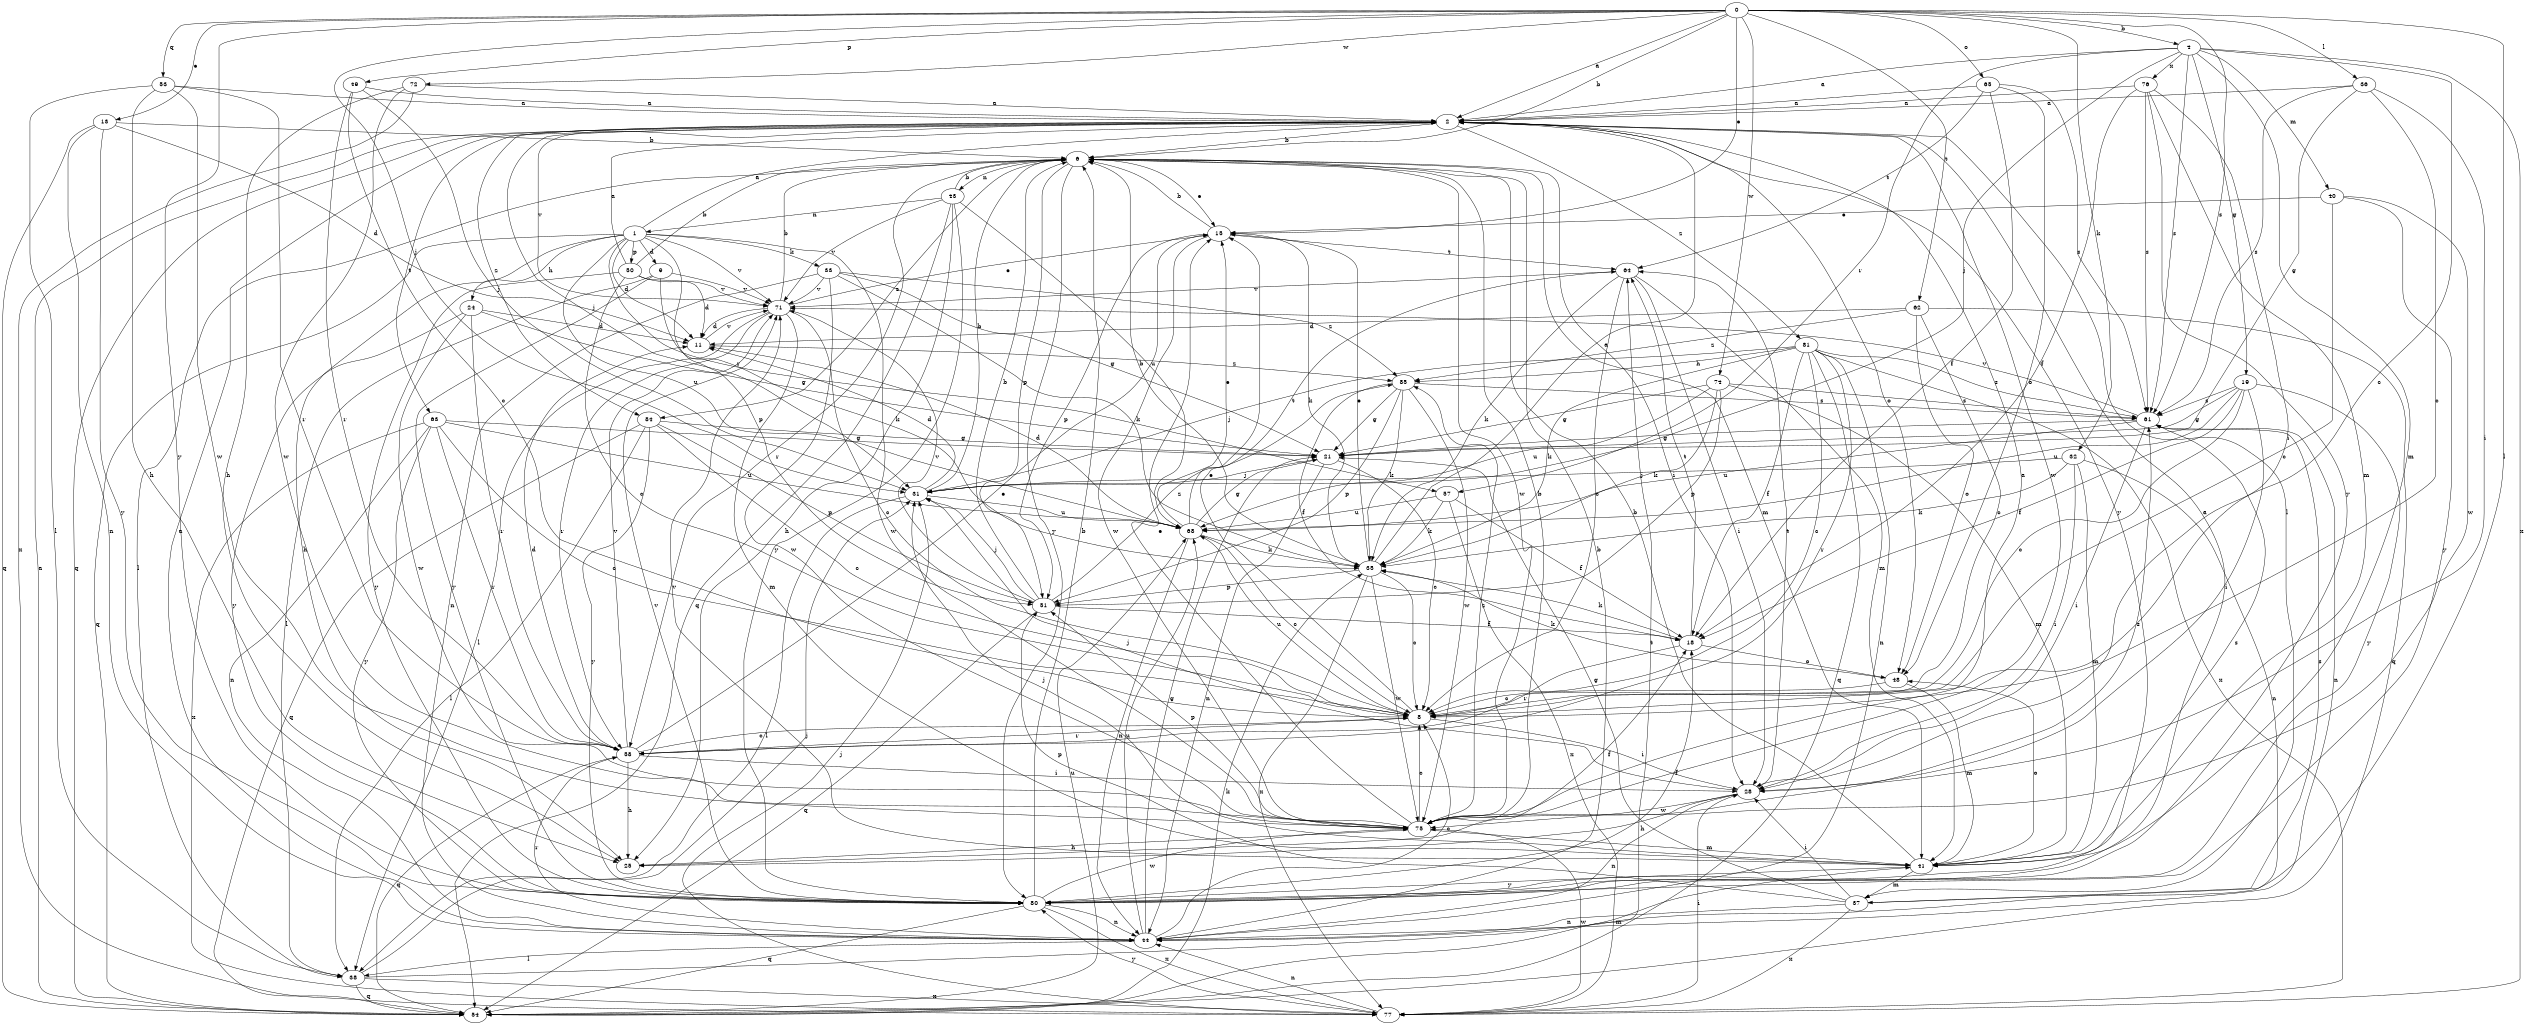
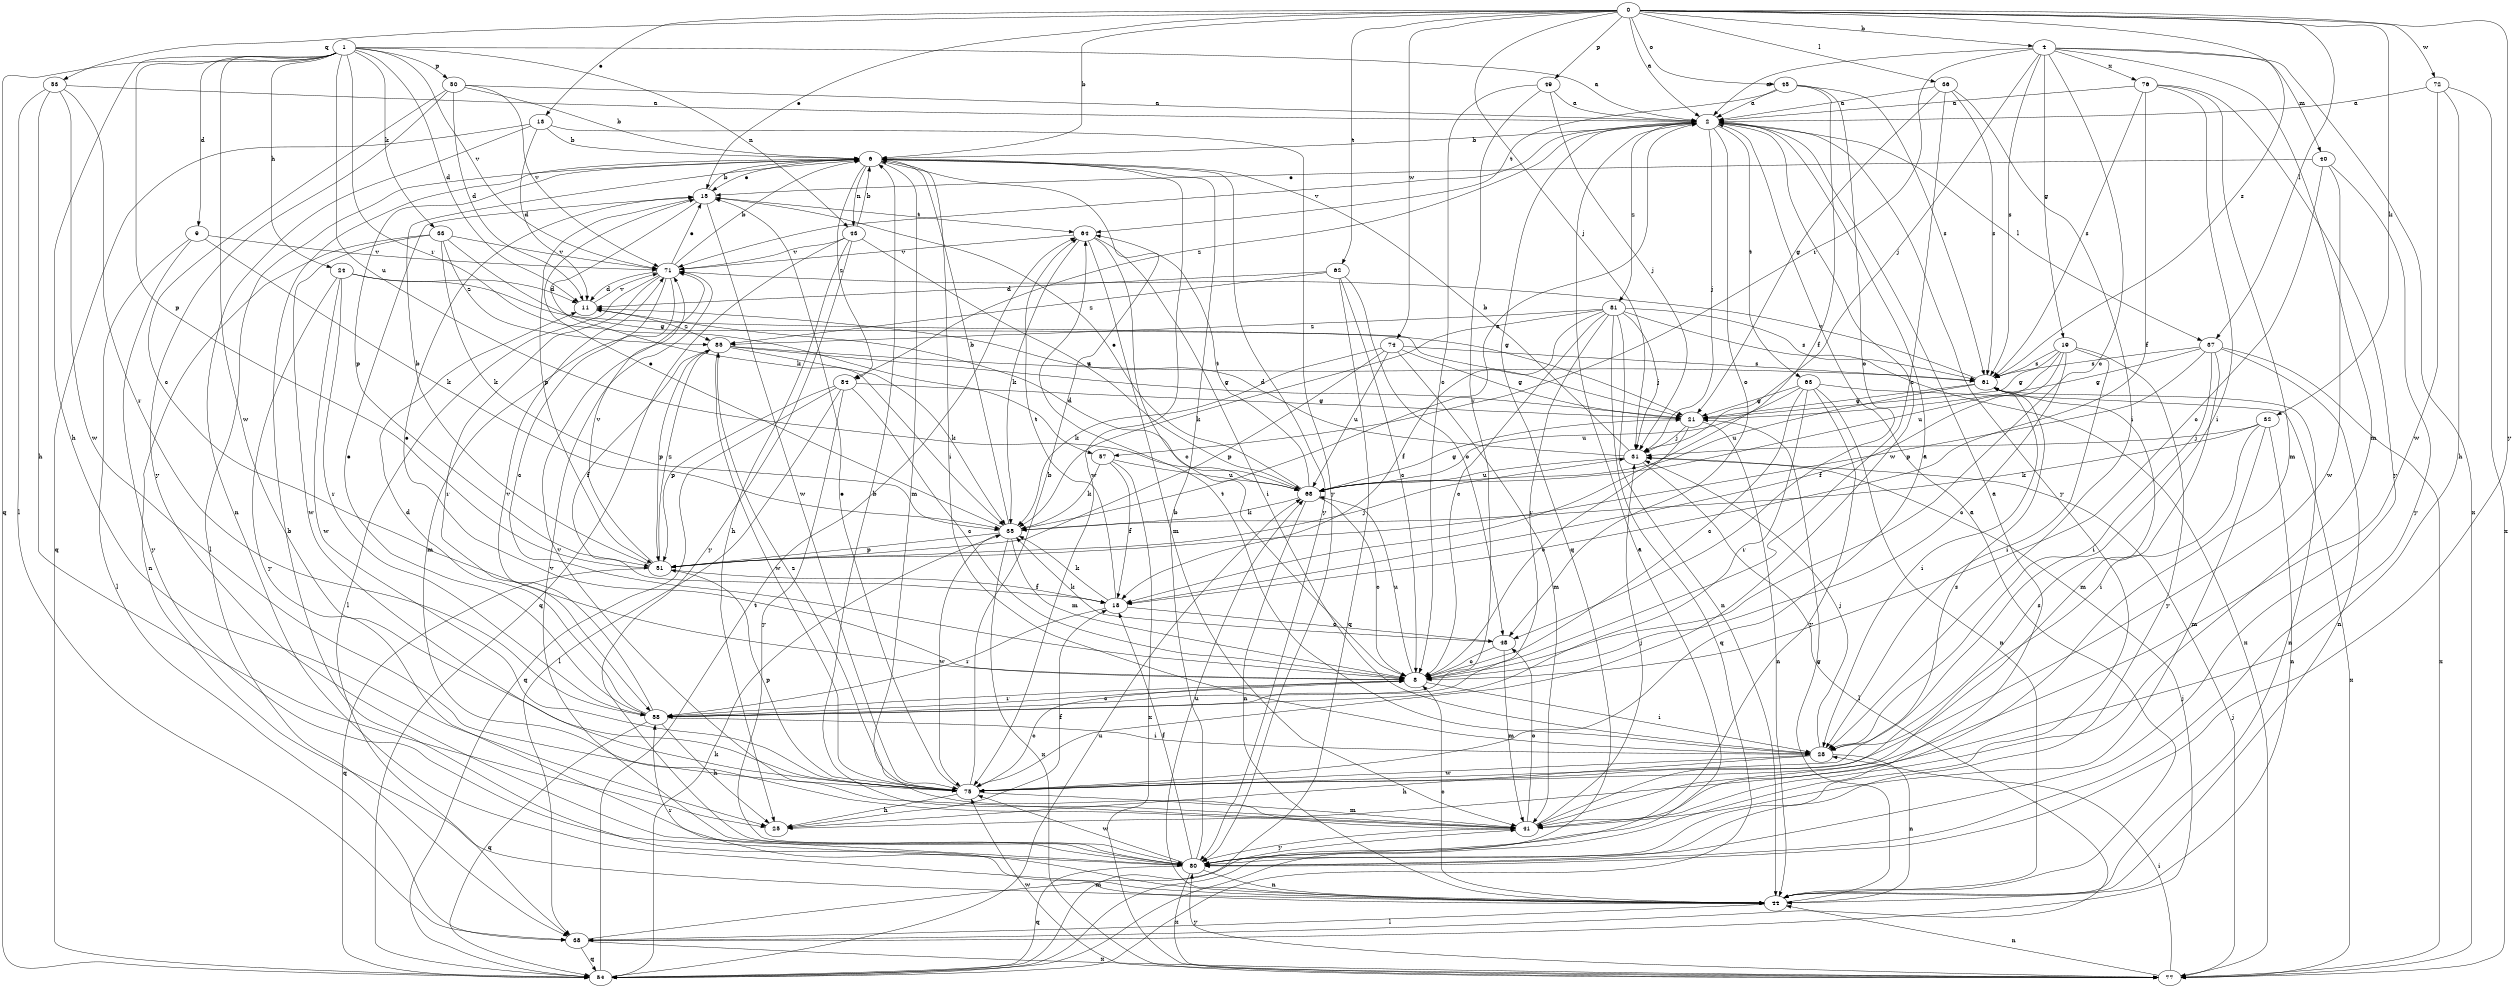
(1988, 85) -> (1786, 85)
(796, 215) -> (621, 82)
(1698, 364) -> (1312, 327)
(810, 422) -> none
(1415, 643) -> (1075, 606)
(1890, 884) -> (1965, 694)
